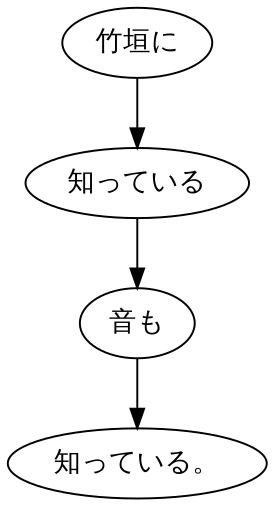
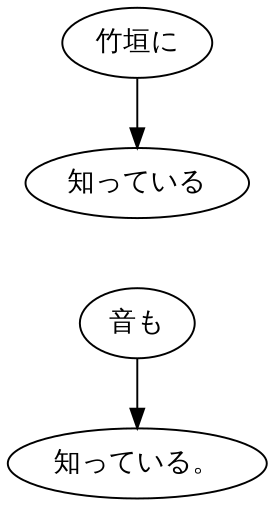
(137, 244) -> none
